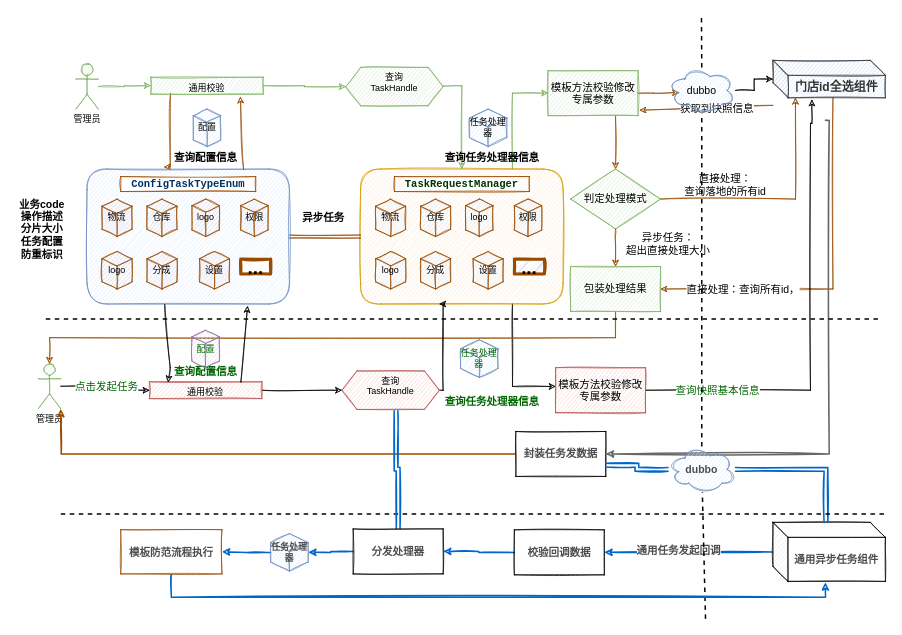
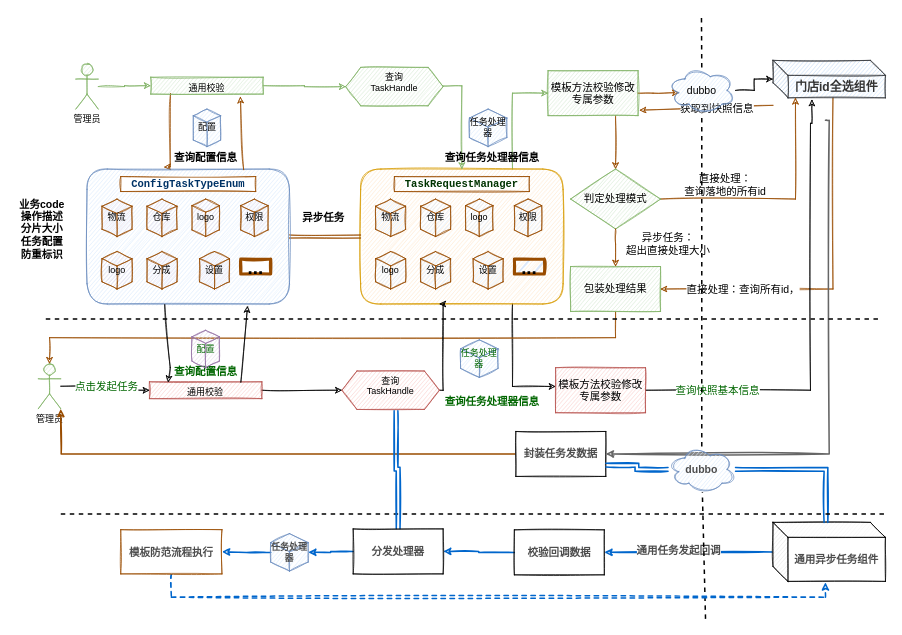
(503, 597) -> (503, 597)
